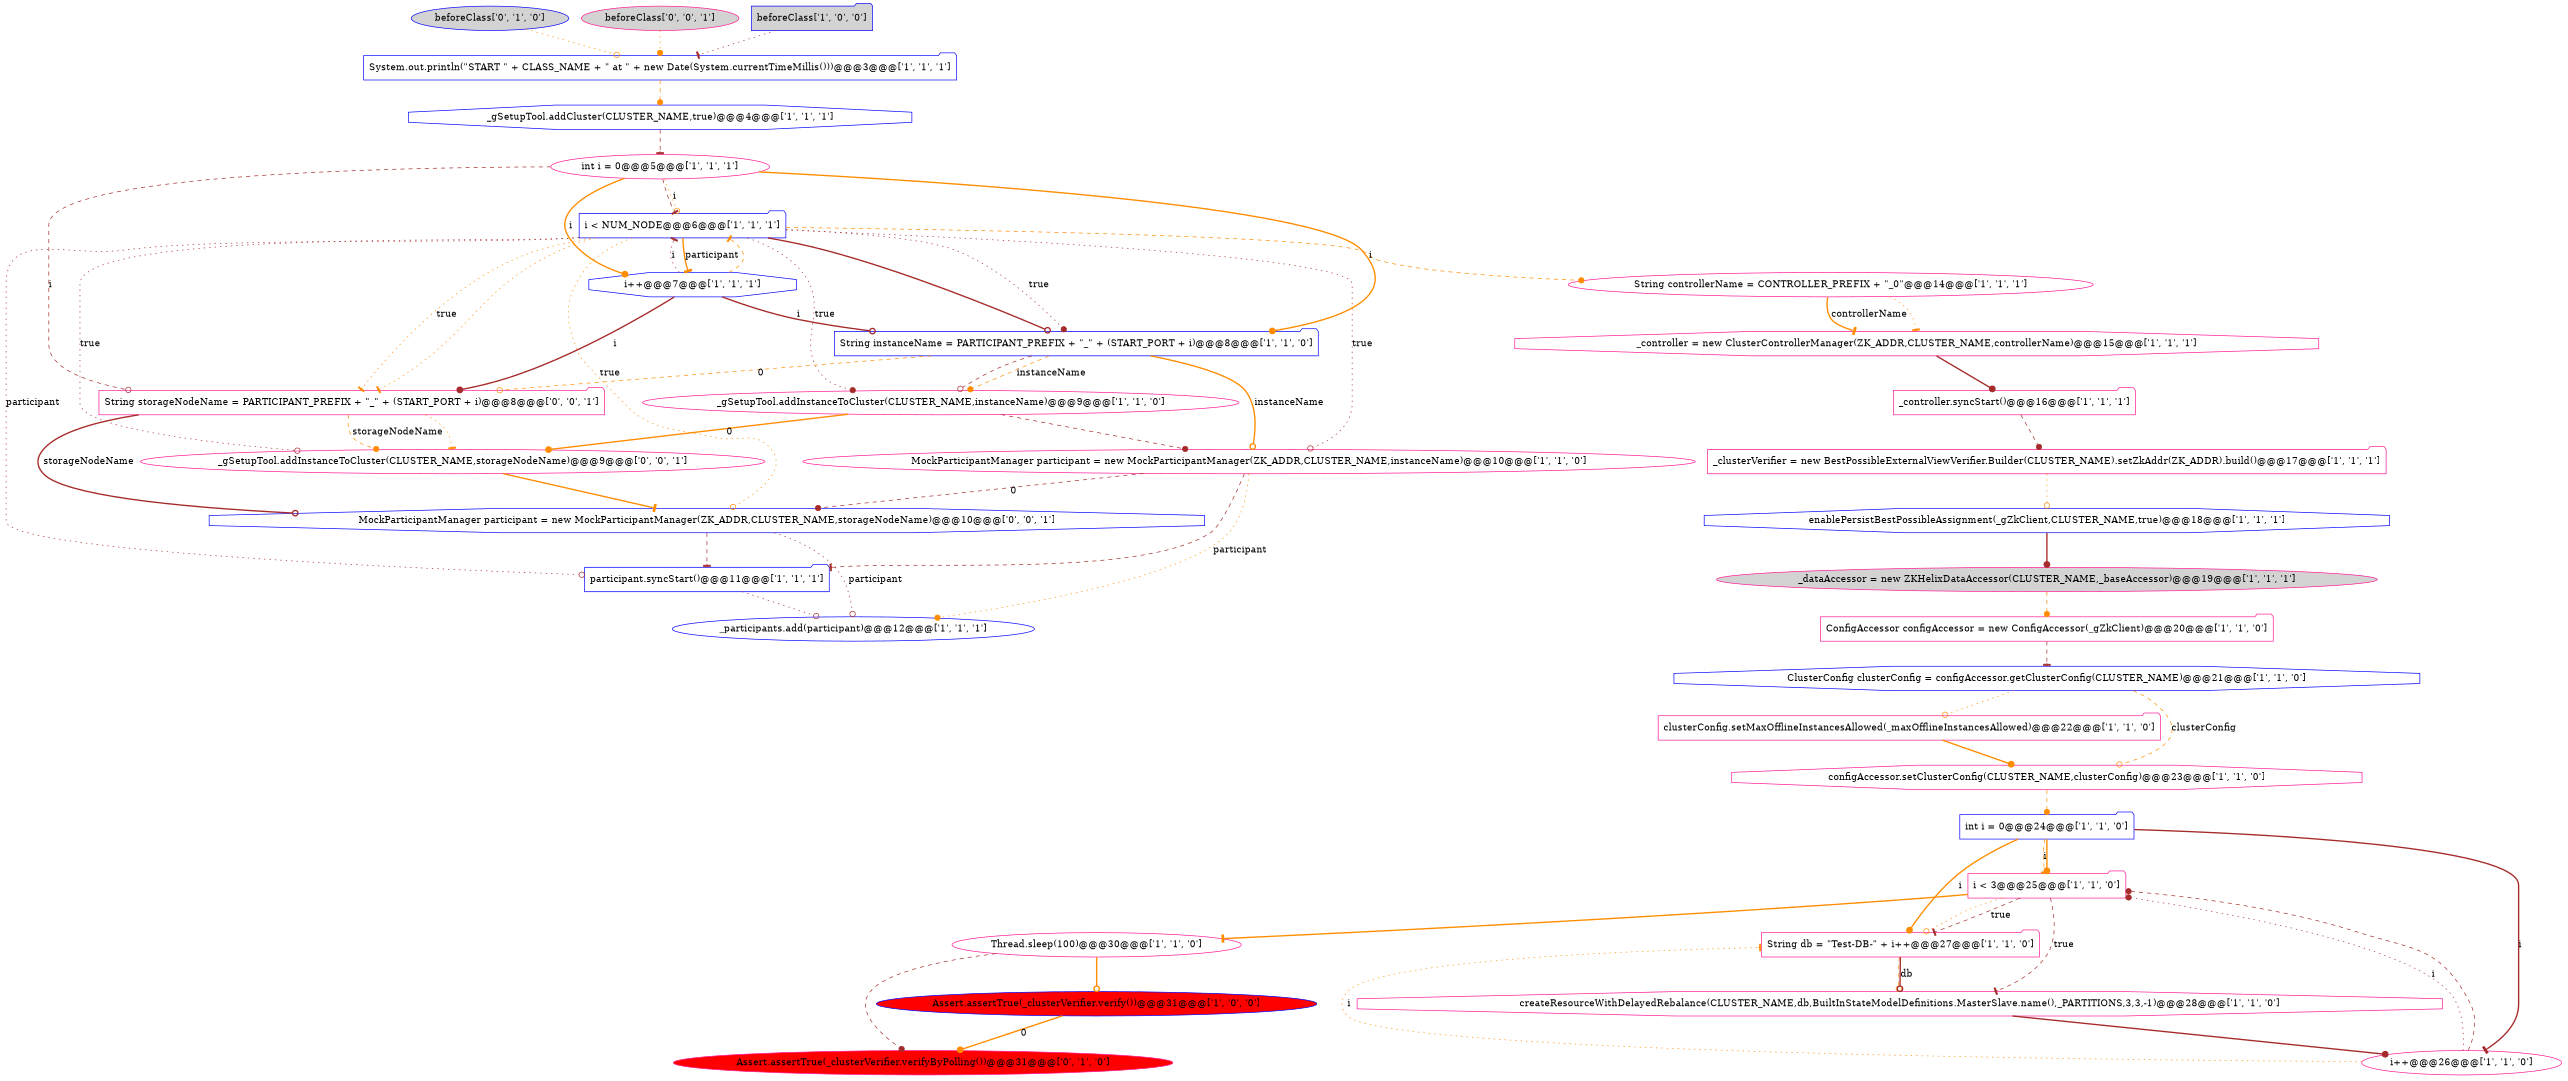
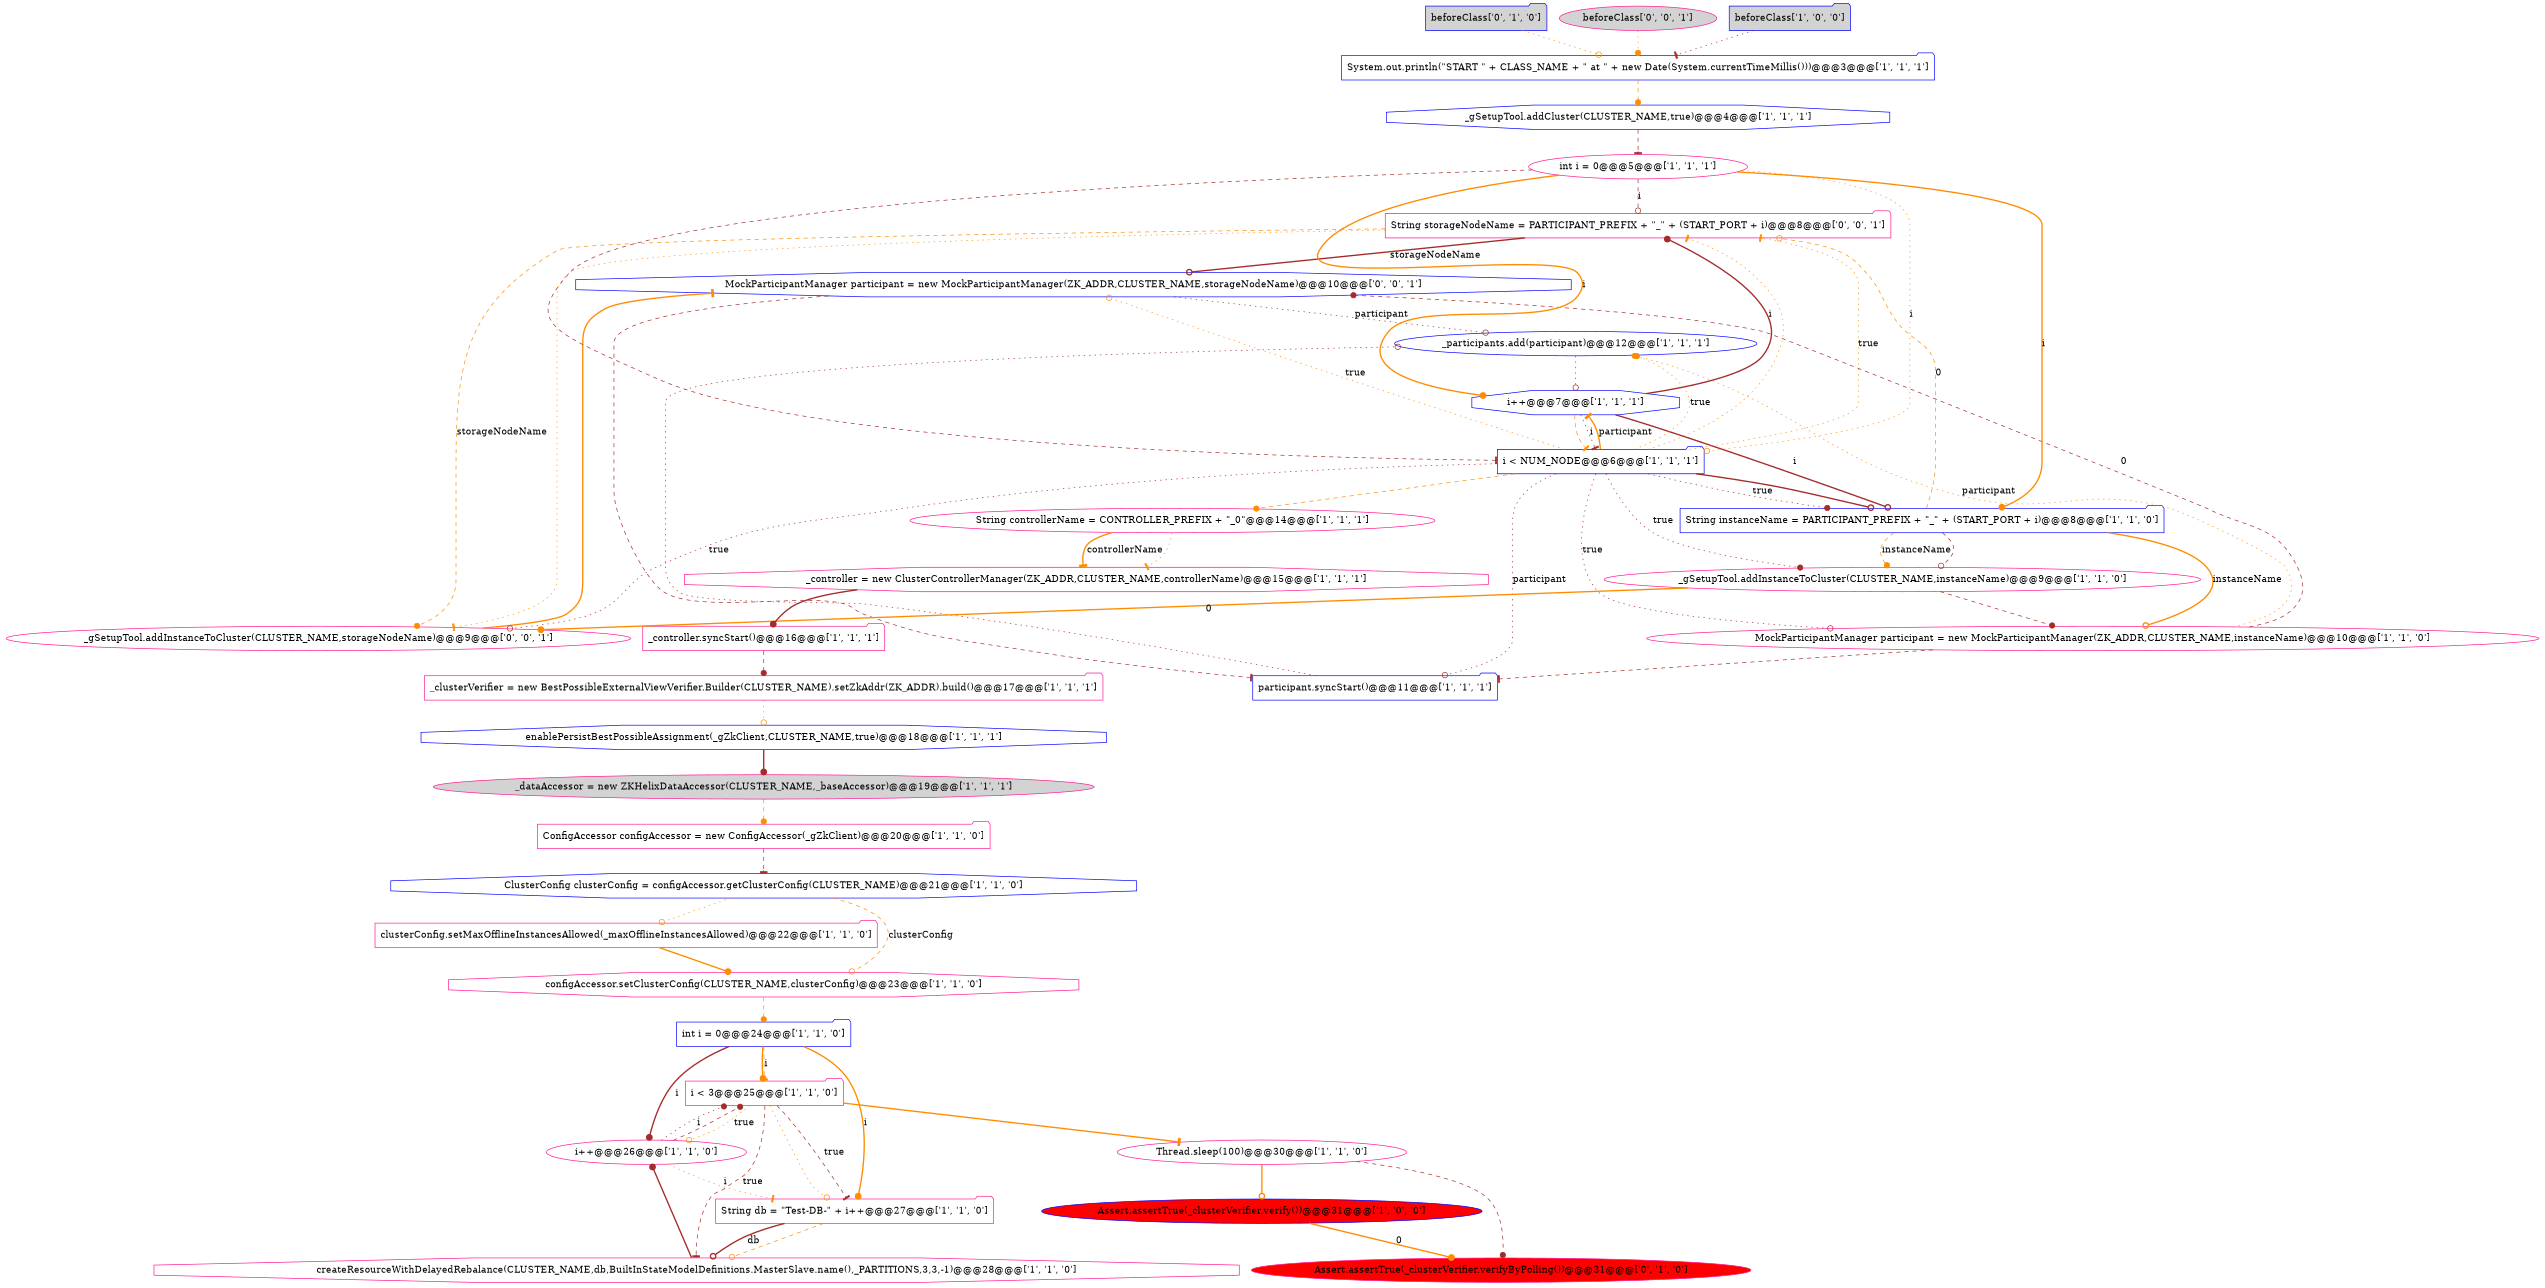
(490, 18) -> (1486, 18)
none -> (1576, 370)
none -> (1689, 405)
(2419, 850) -> (677, 1080)
none -> (723, 1126)
